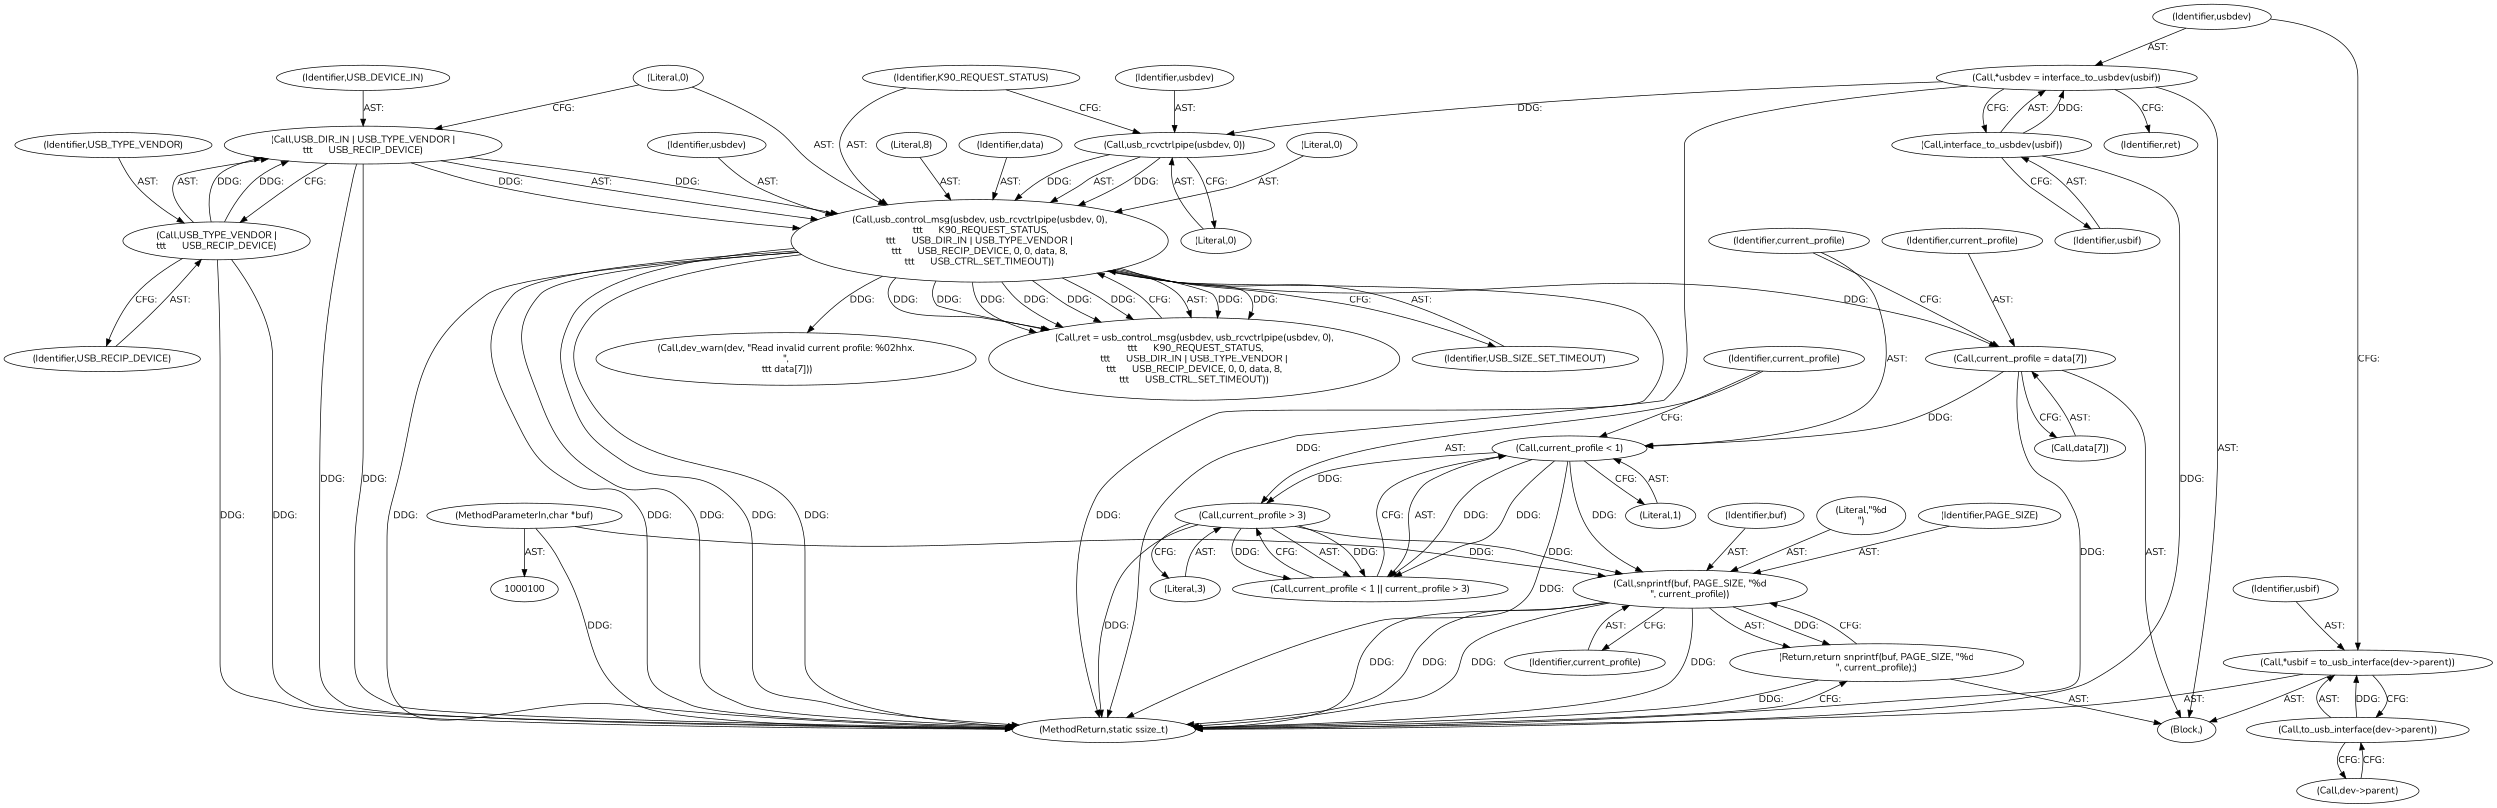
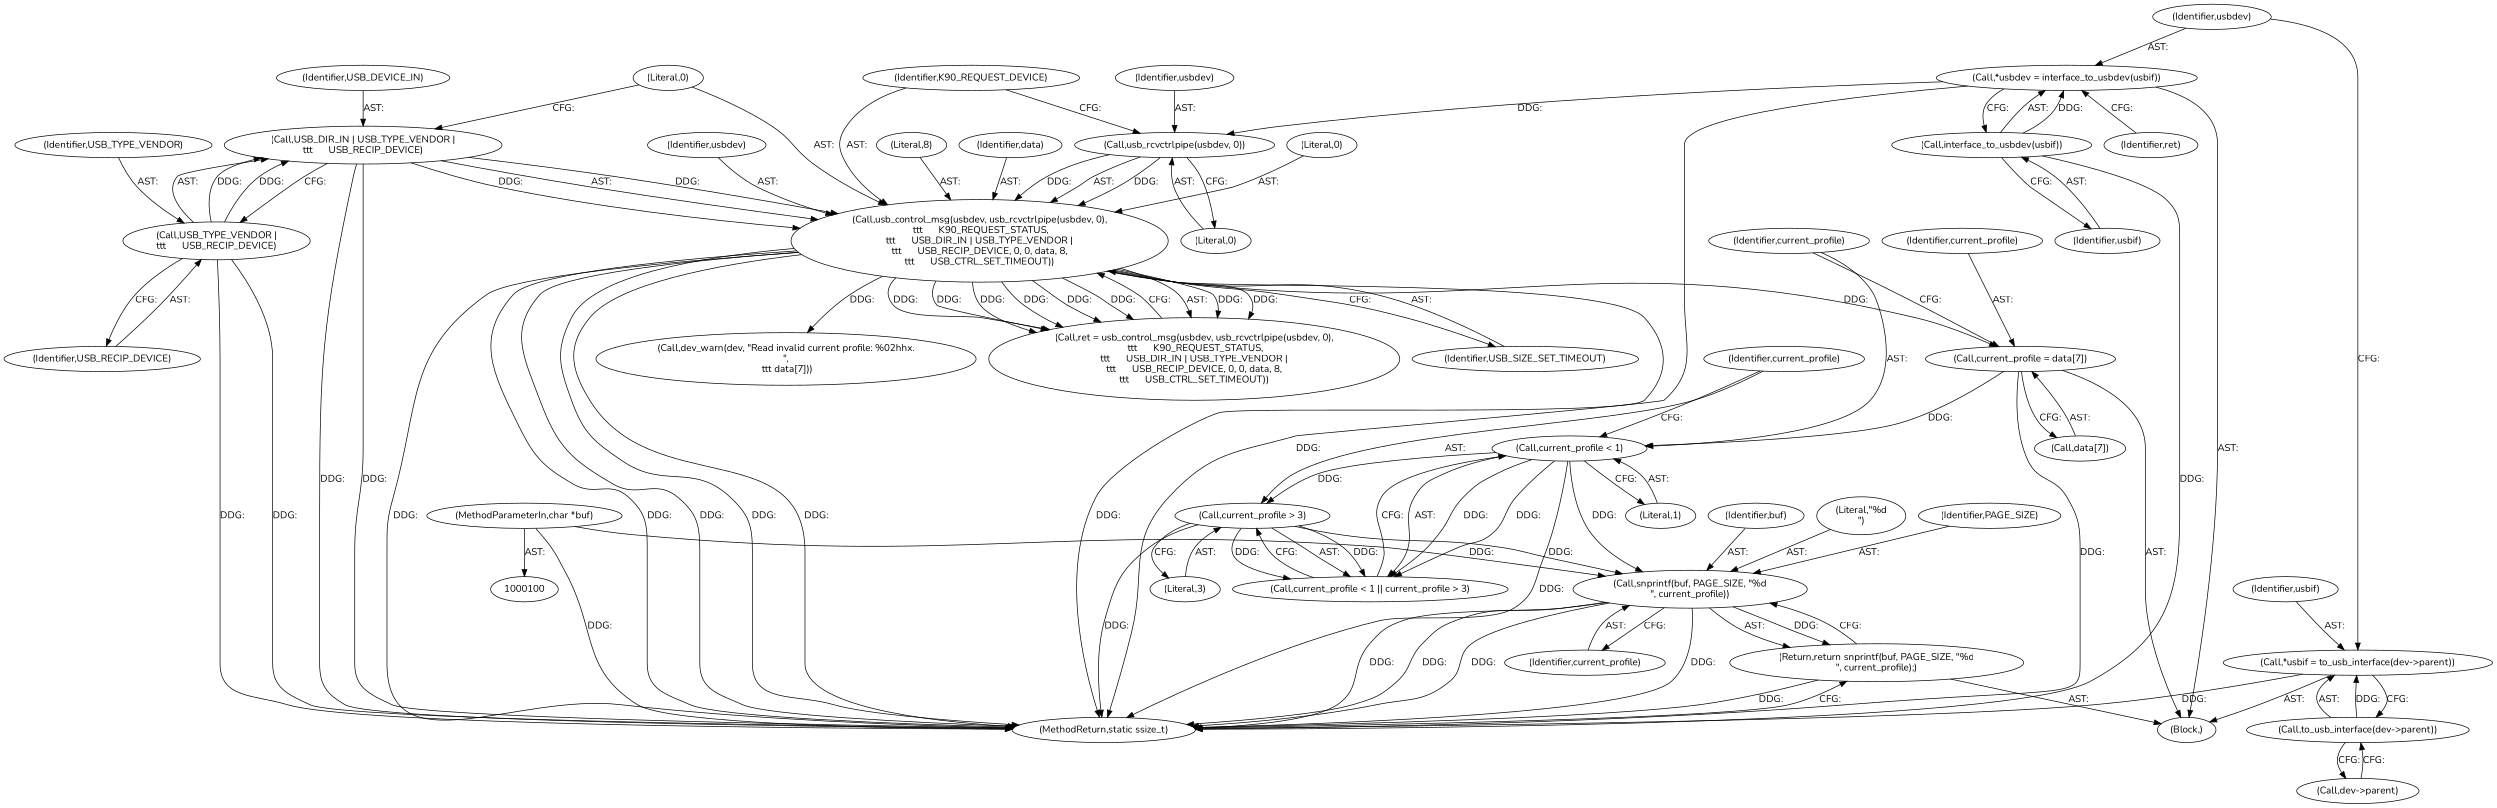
(971, 78) -> (971, 78)
(2136, 104) -> (2112, 114)
(2195, 699) -> (2195, 699)
